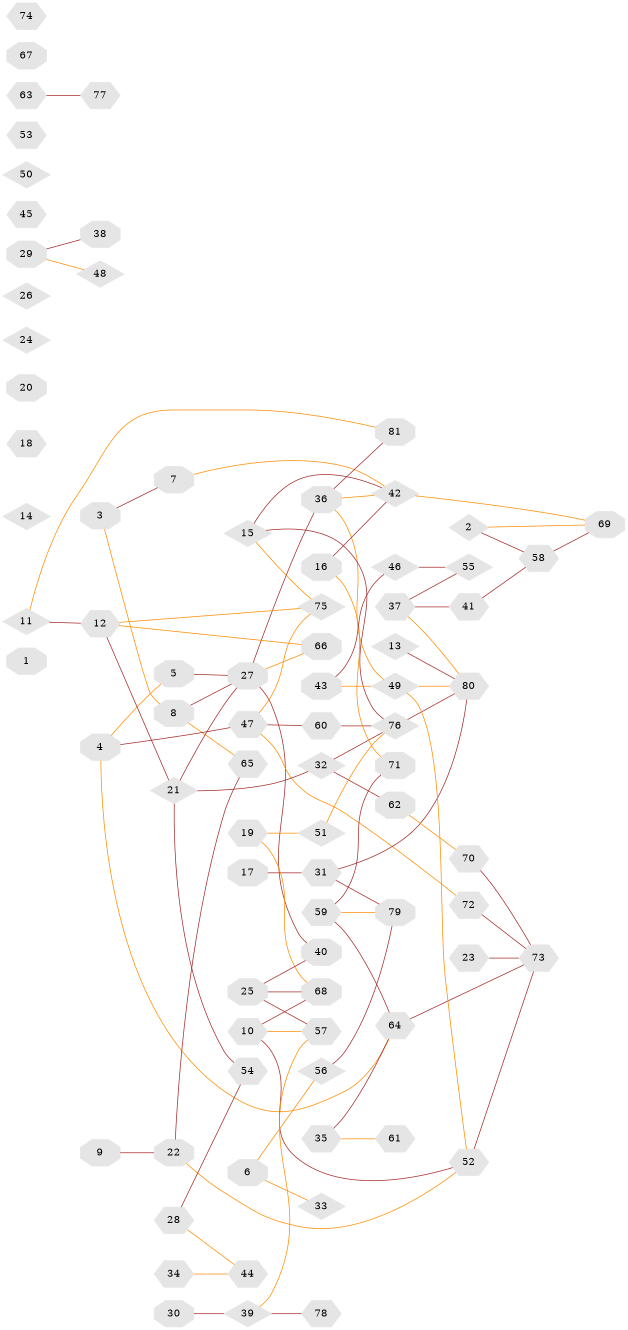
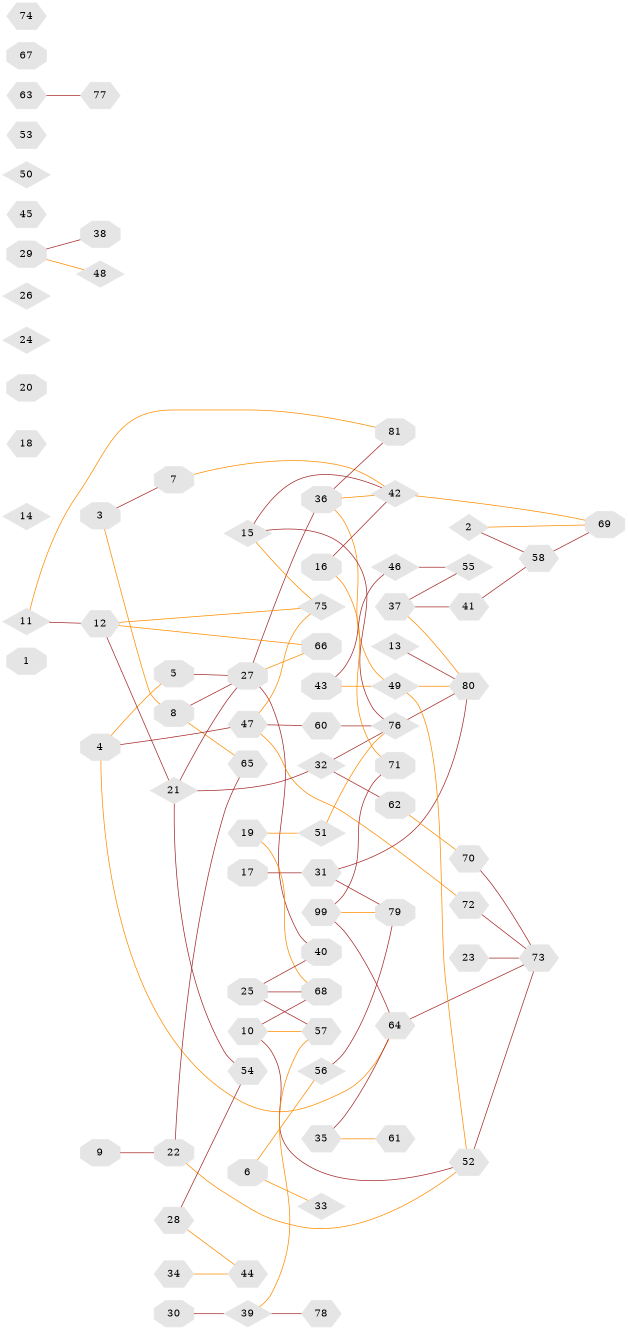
(321, 913) -> (321, 913)
